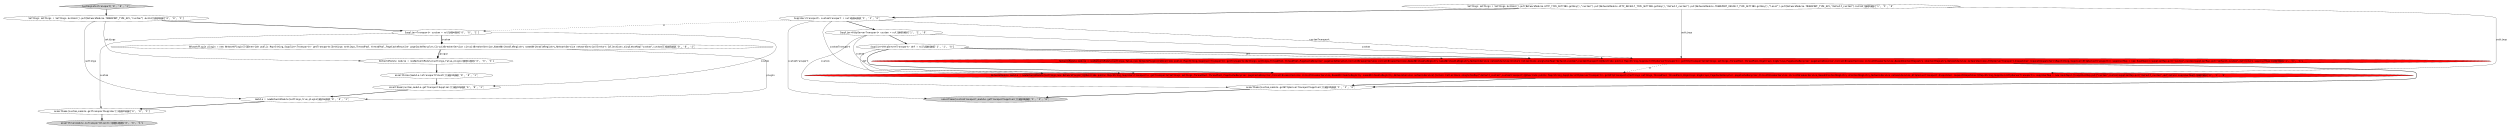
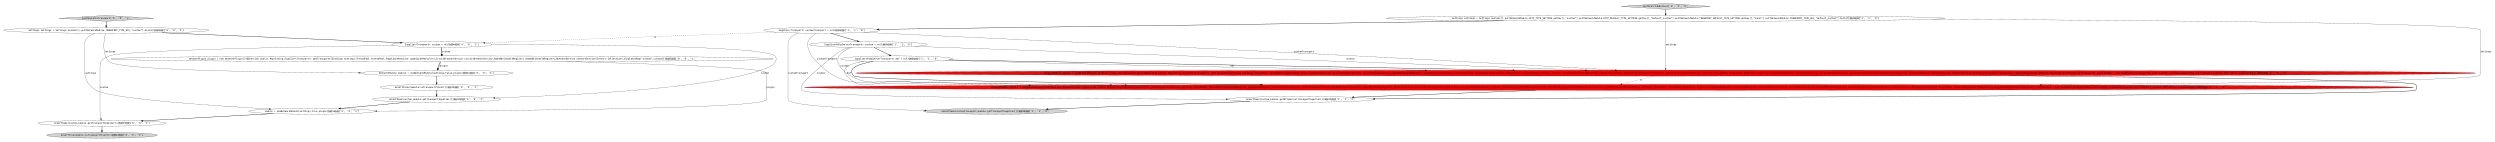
none -> (1666, 6)
